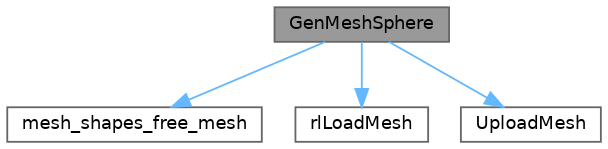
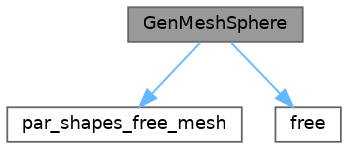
(135, 125) -> (125, 125)
(362, 125) -> (308, 125)
(531, 125) -> none
